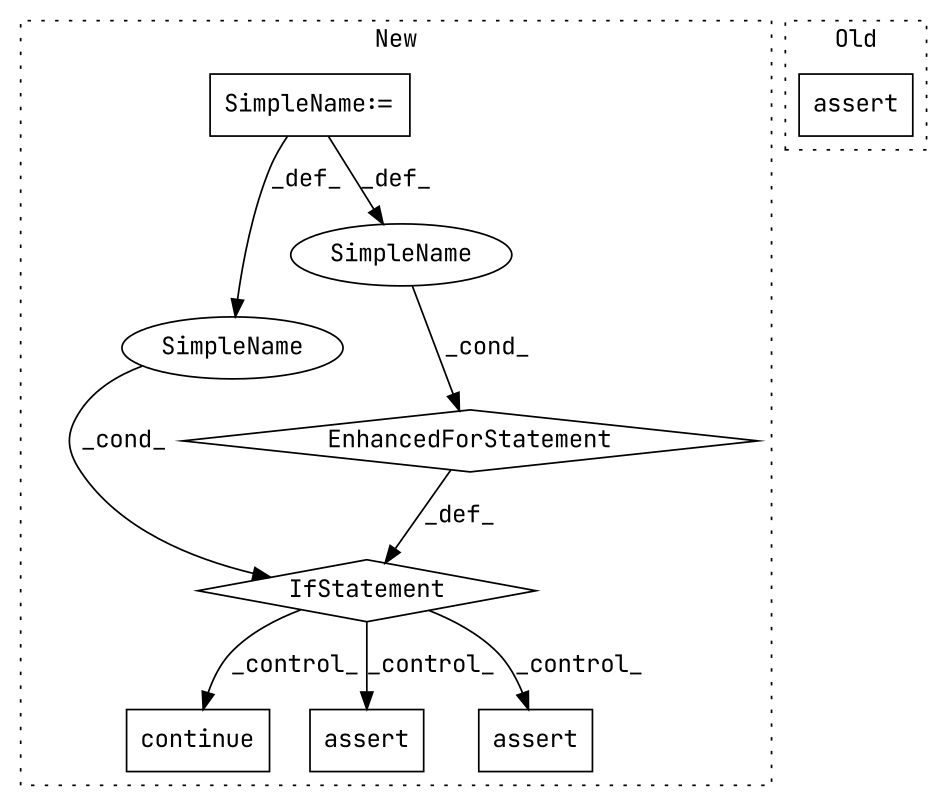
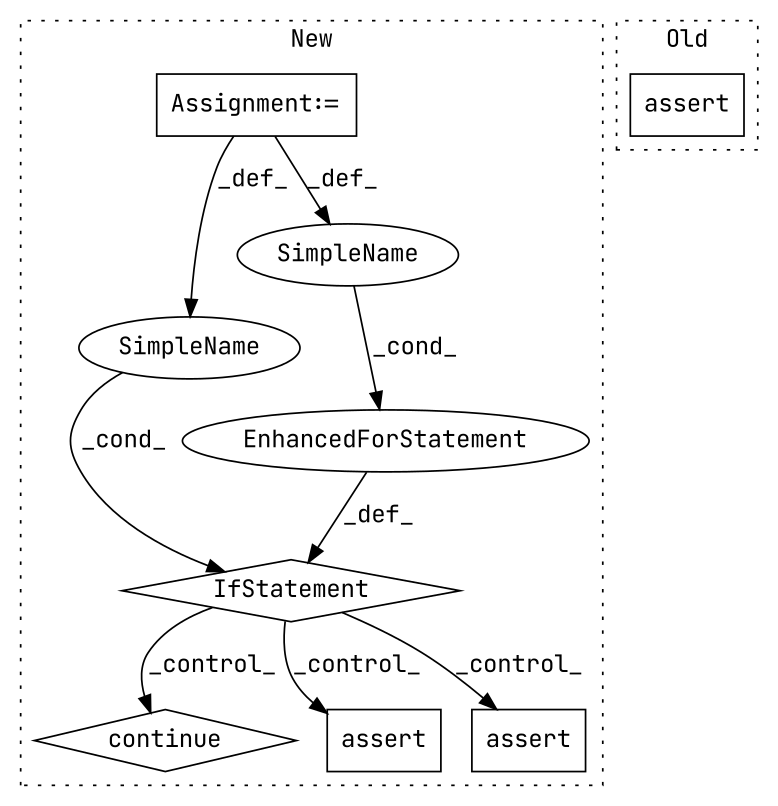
(310, 105) -> (257, 105)
(470, 441) -> (386, 441)
(198, 741) -> (165, 741)
